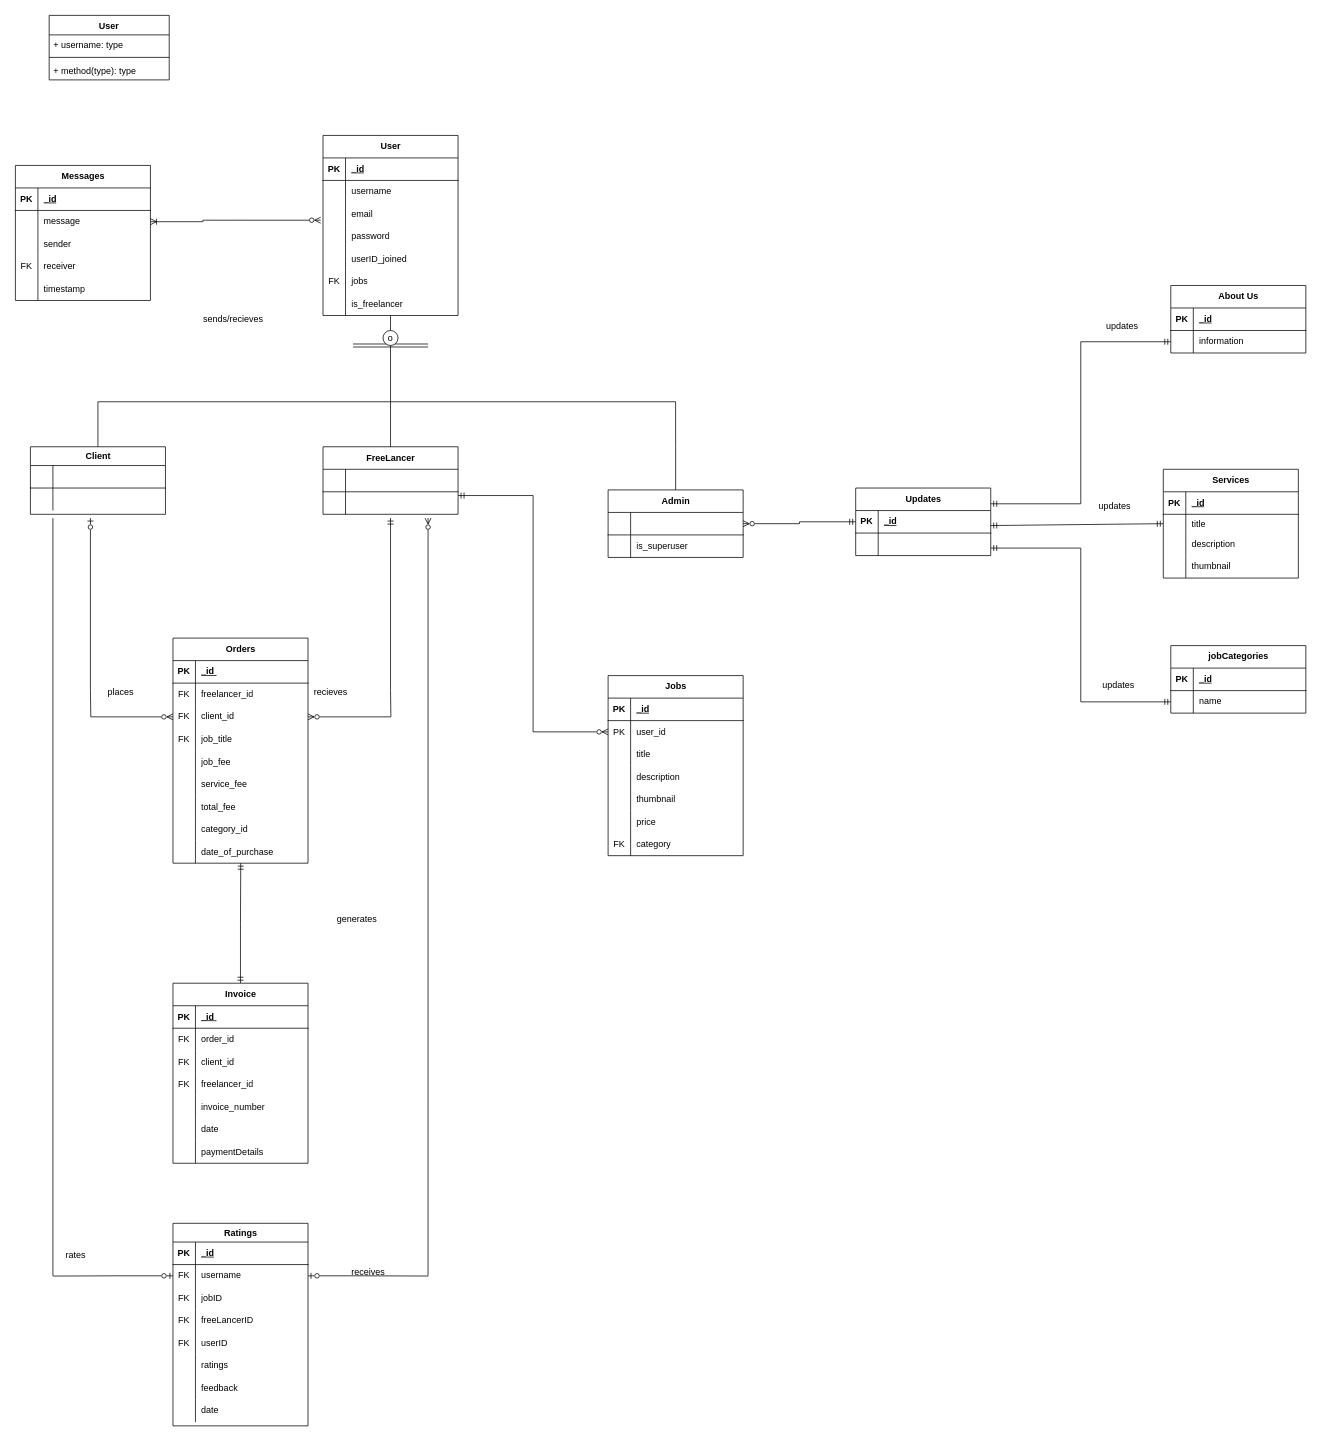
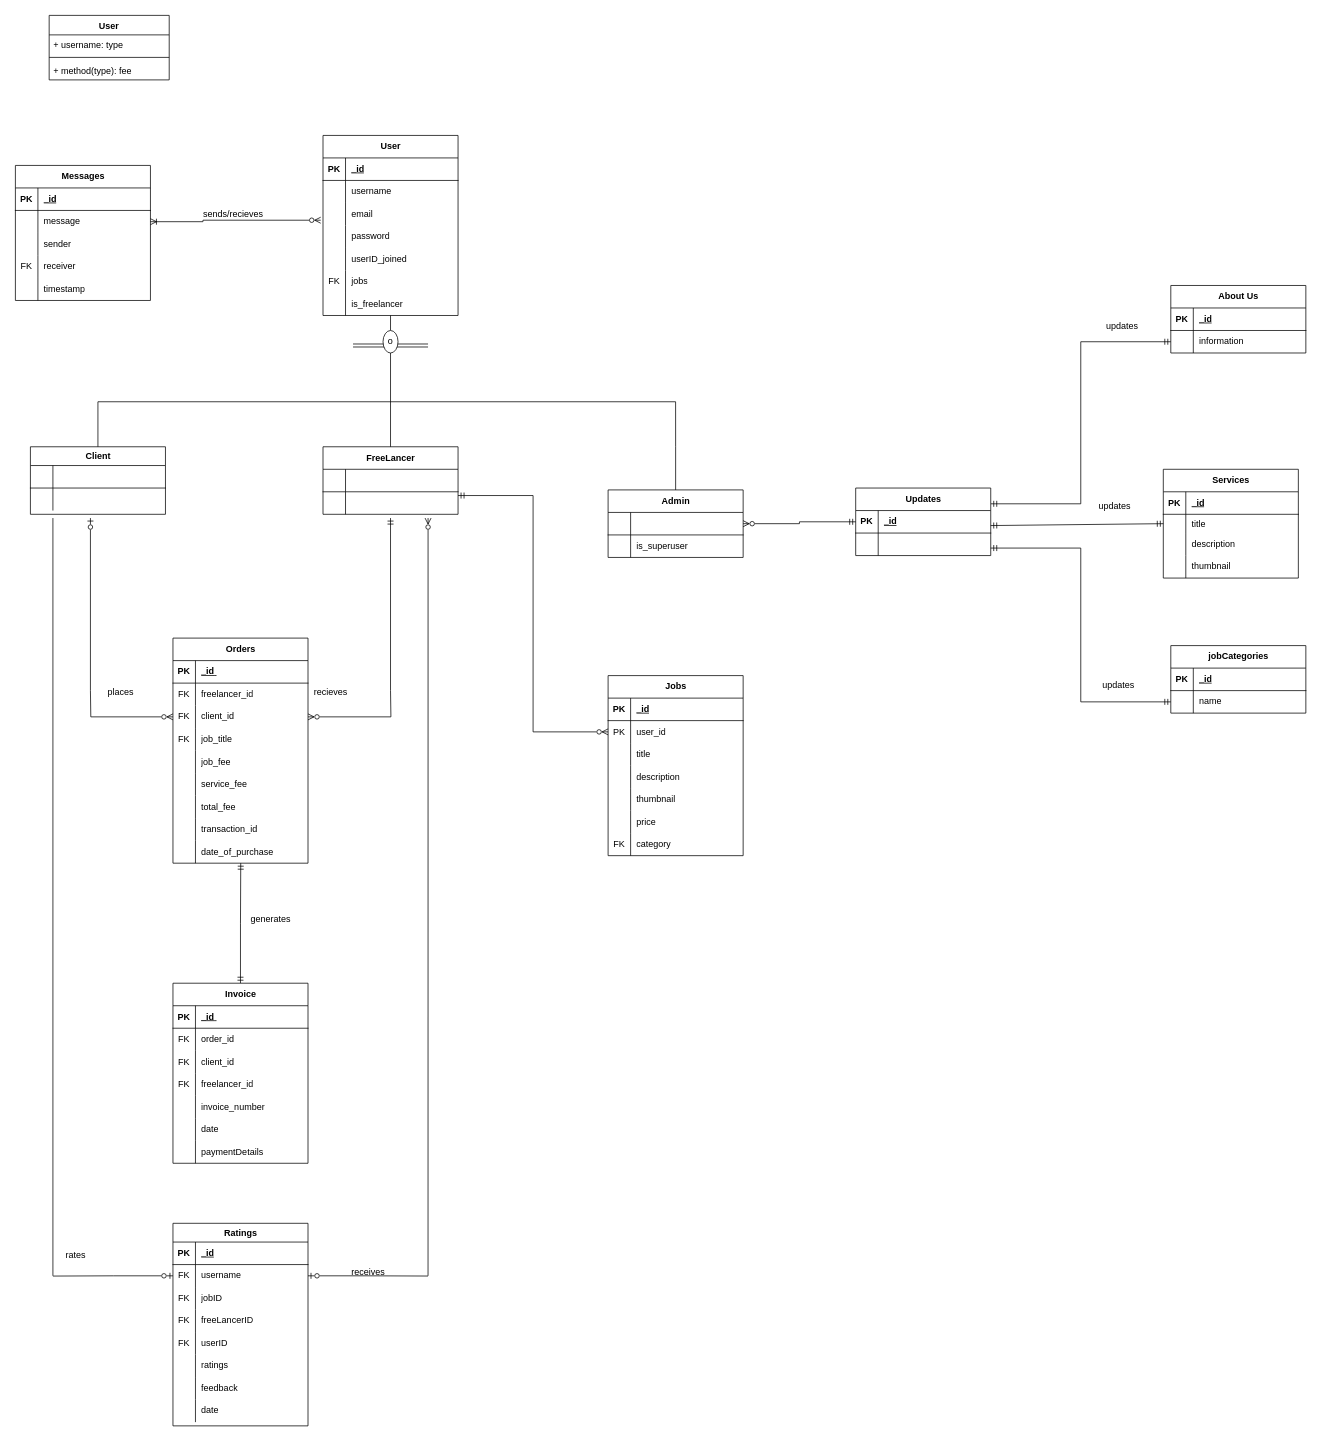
(101, 71) -> (98, 71)
(233, 319) -> (233, 214)
(390, 338) -> (390, 342)
(228, 829) -> (234, 829)
(357, 919) -> (270, 919)
